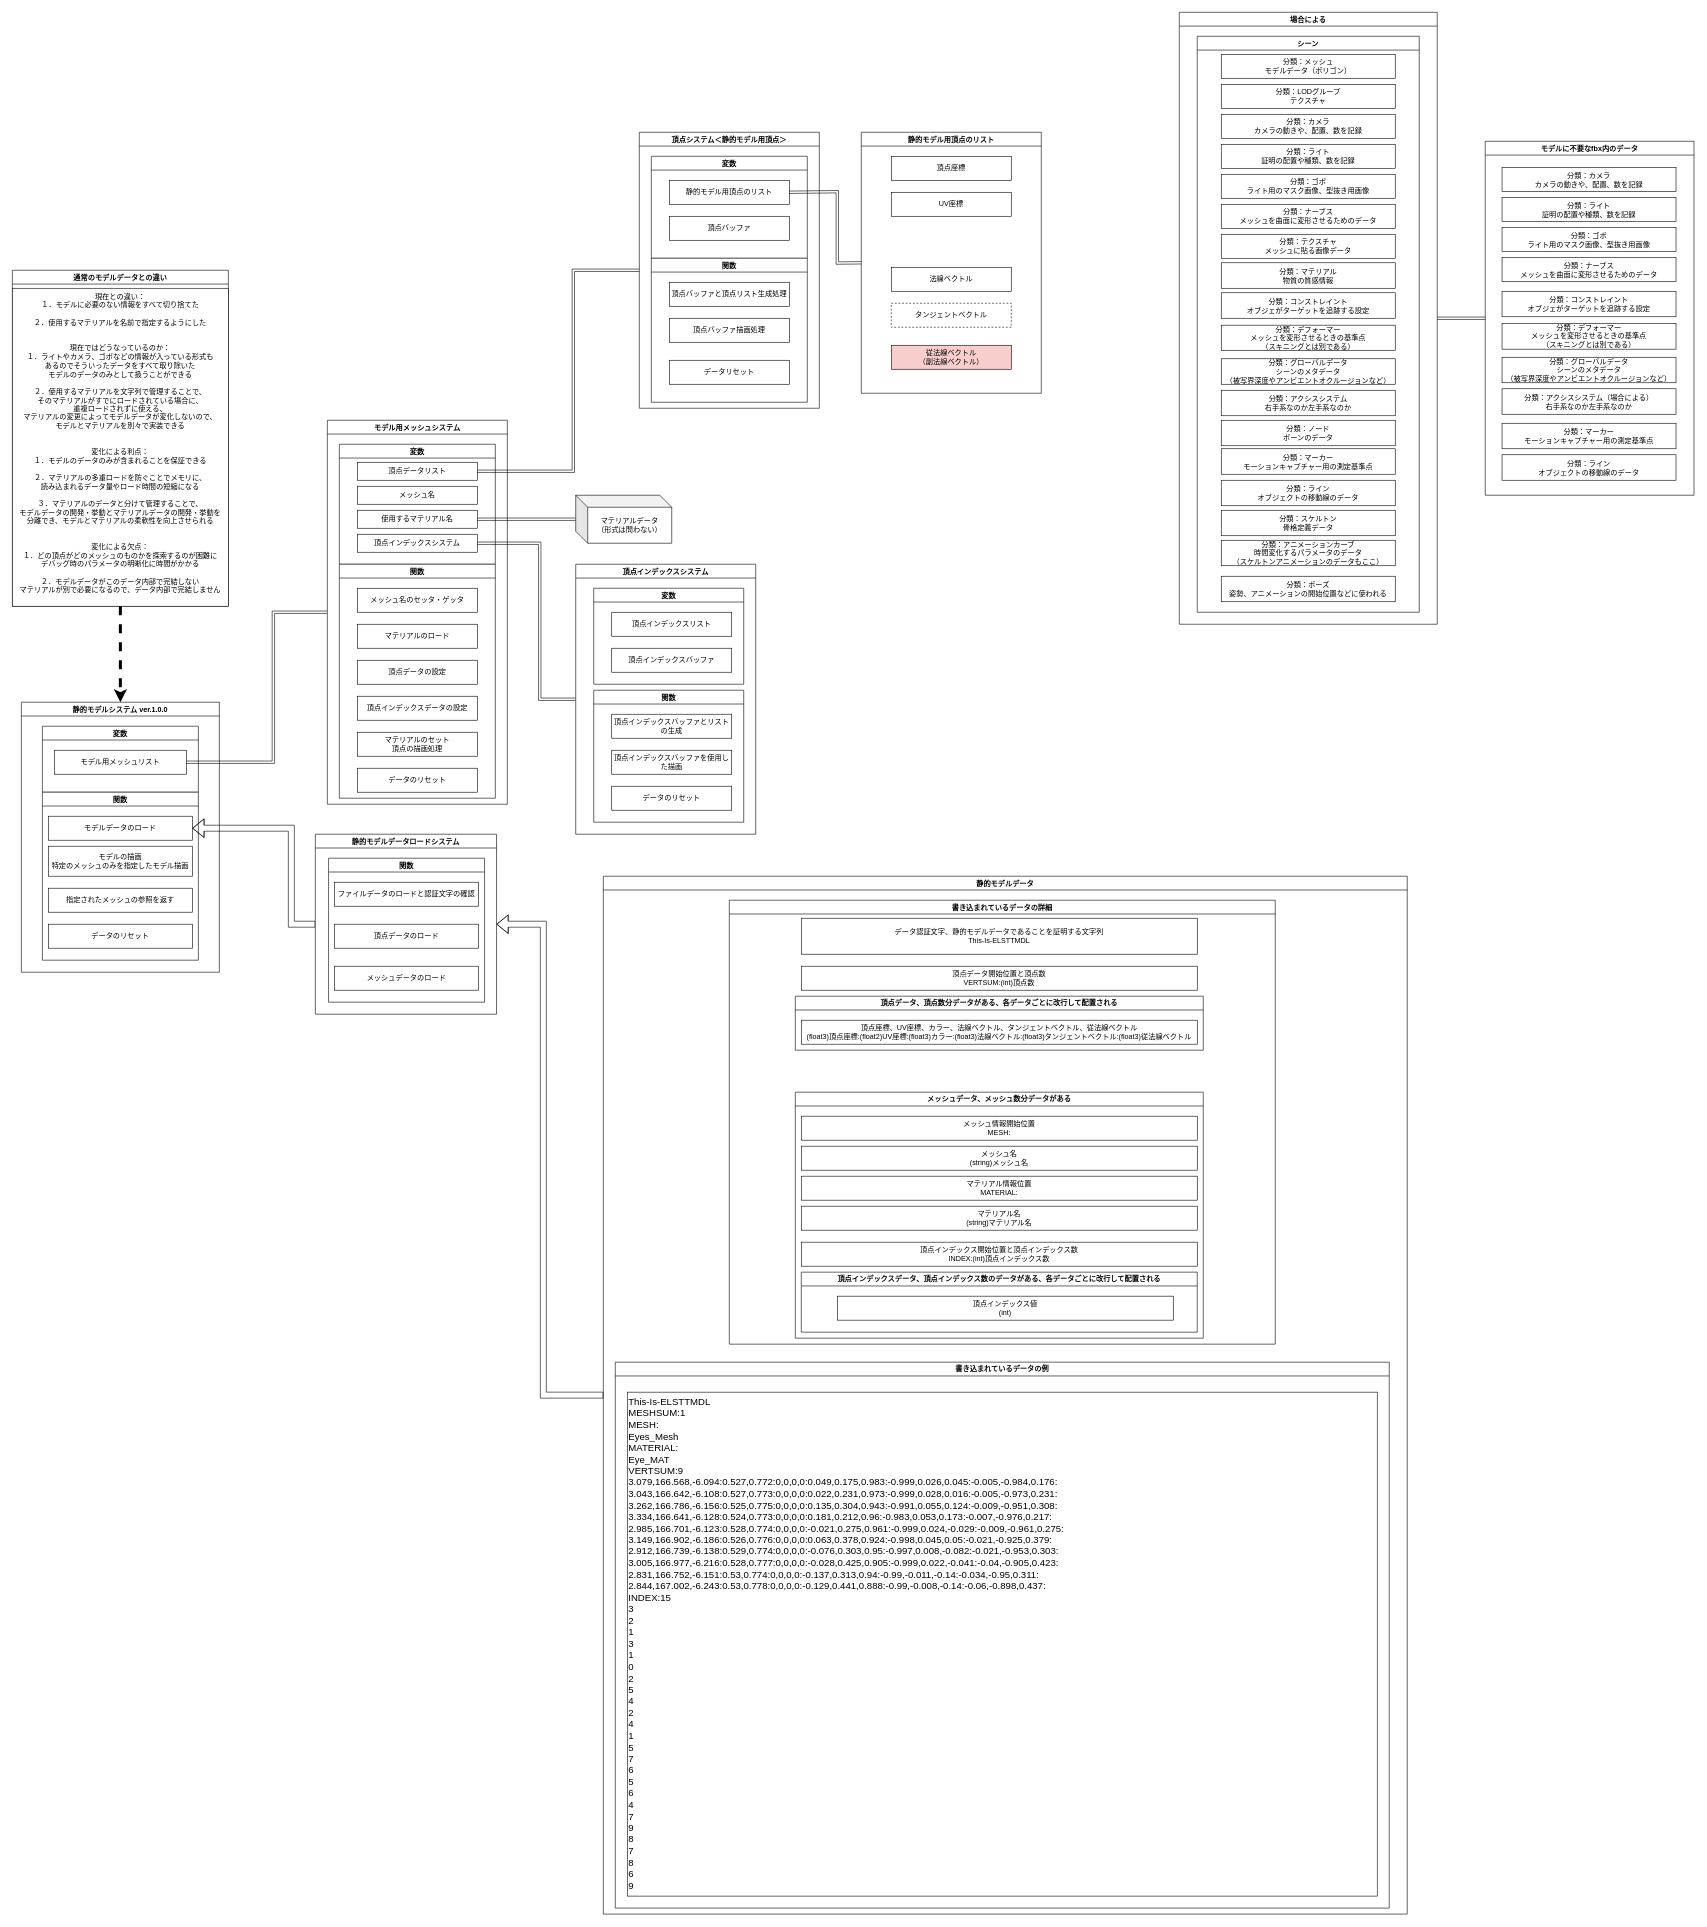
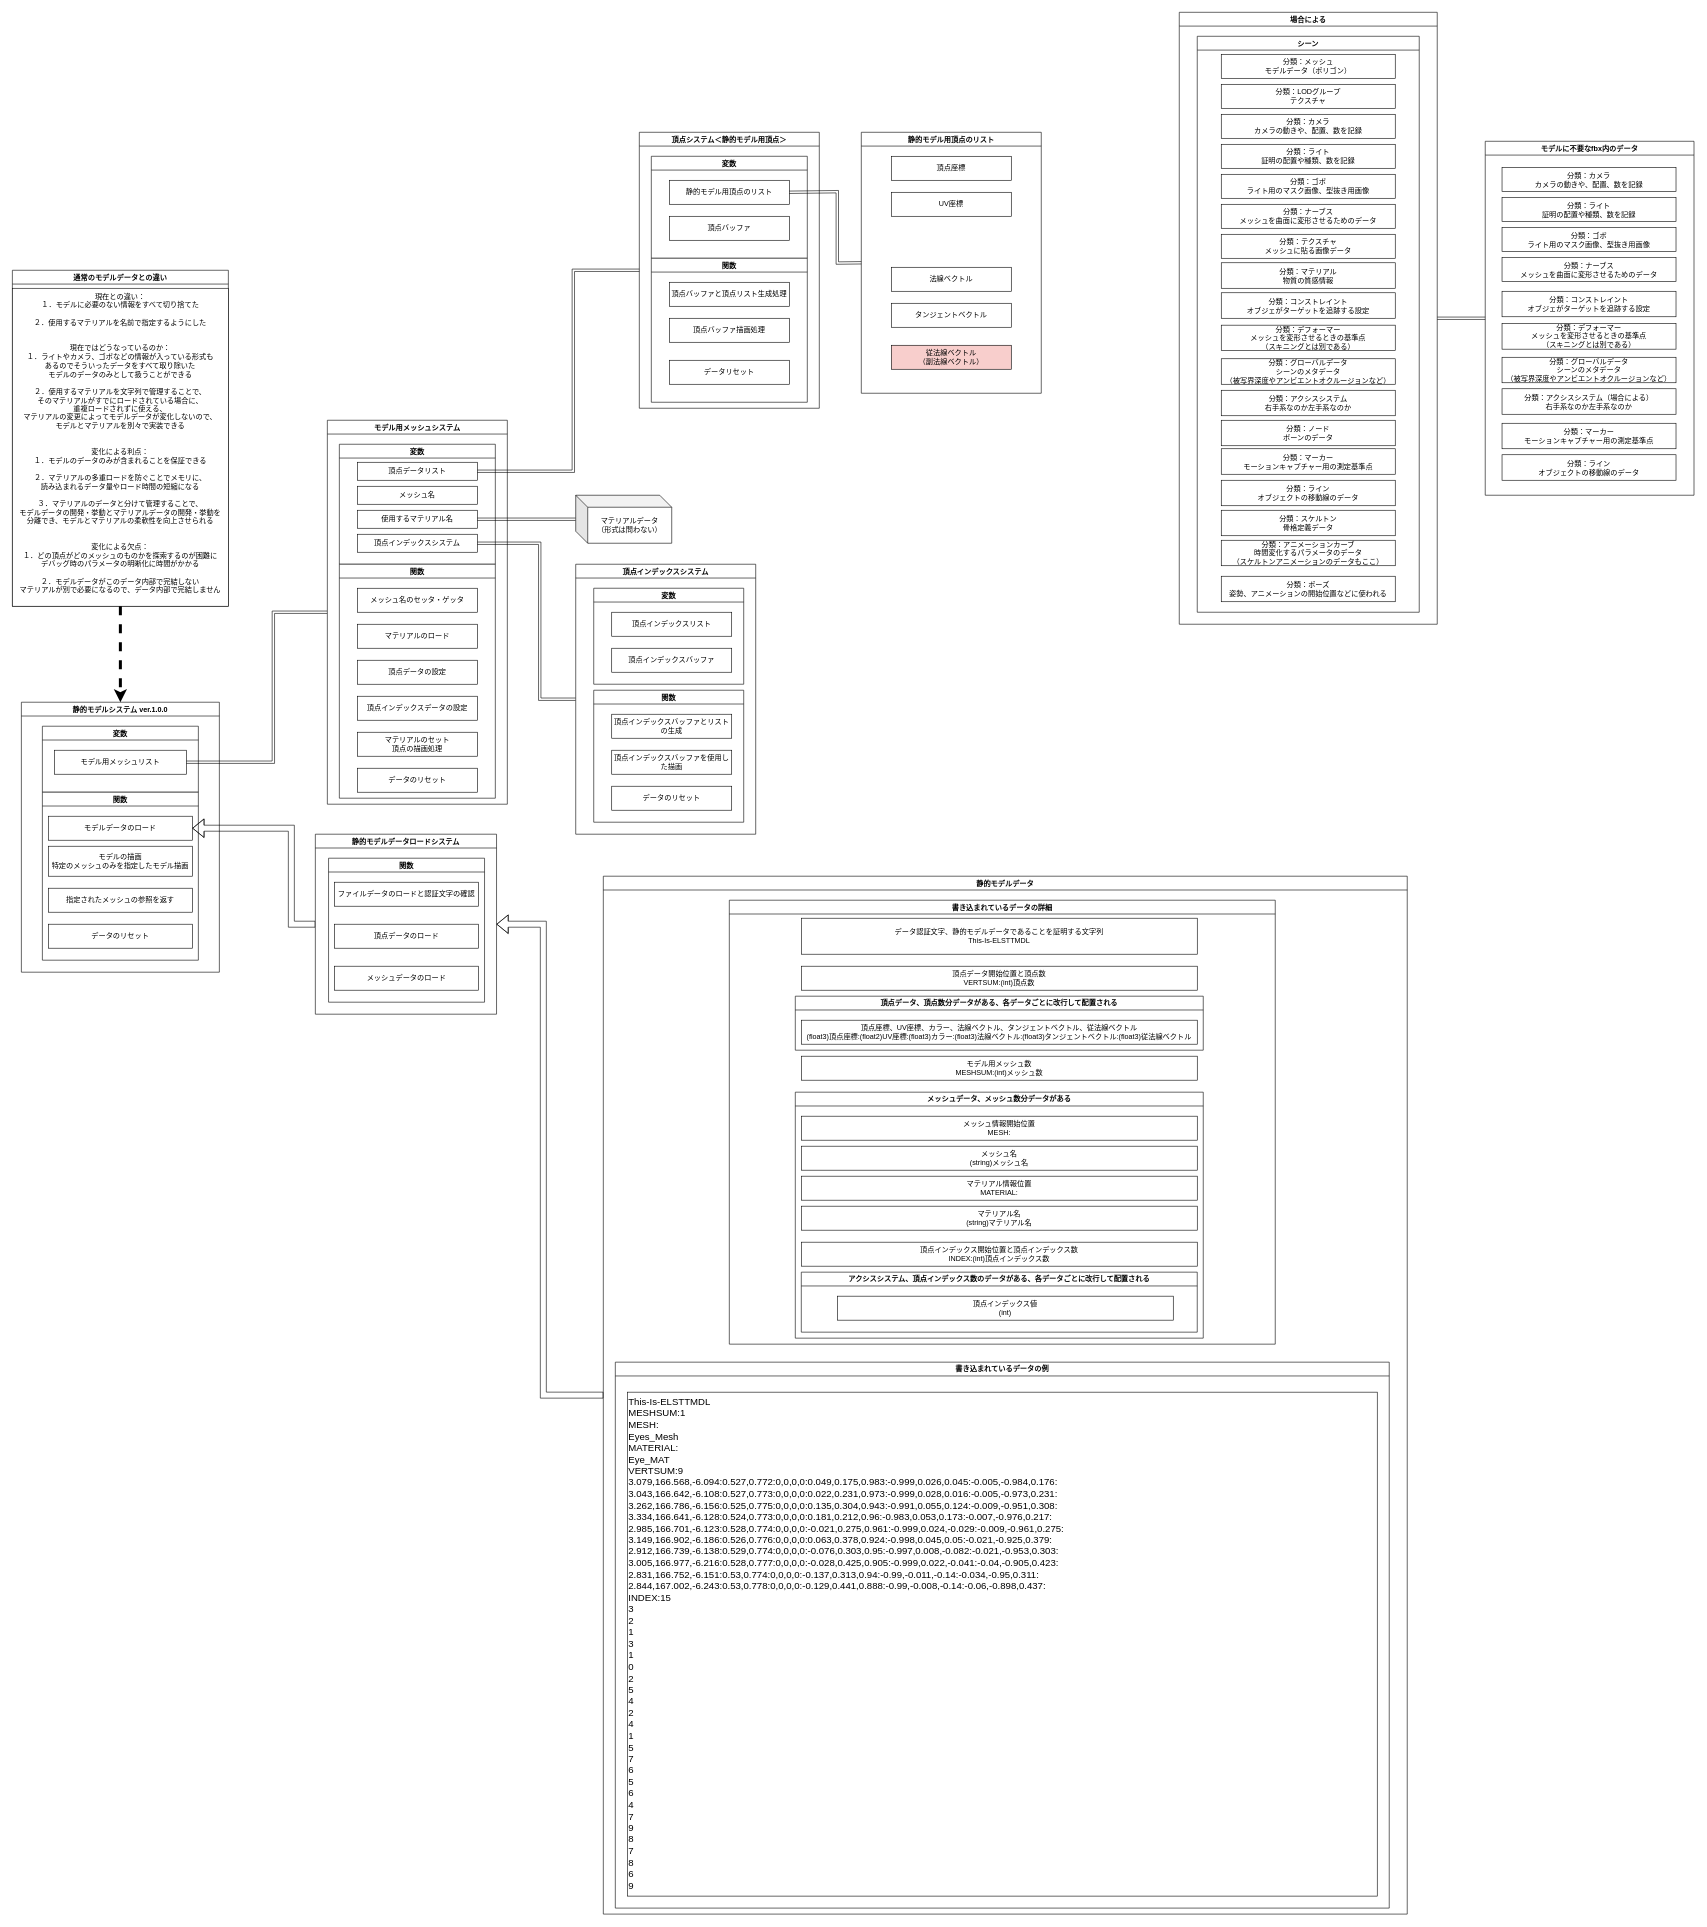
(951, 315) -> (951, 315)
none -> (999, 1068)
(999, 1280) -> (999, 1280)
